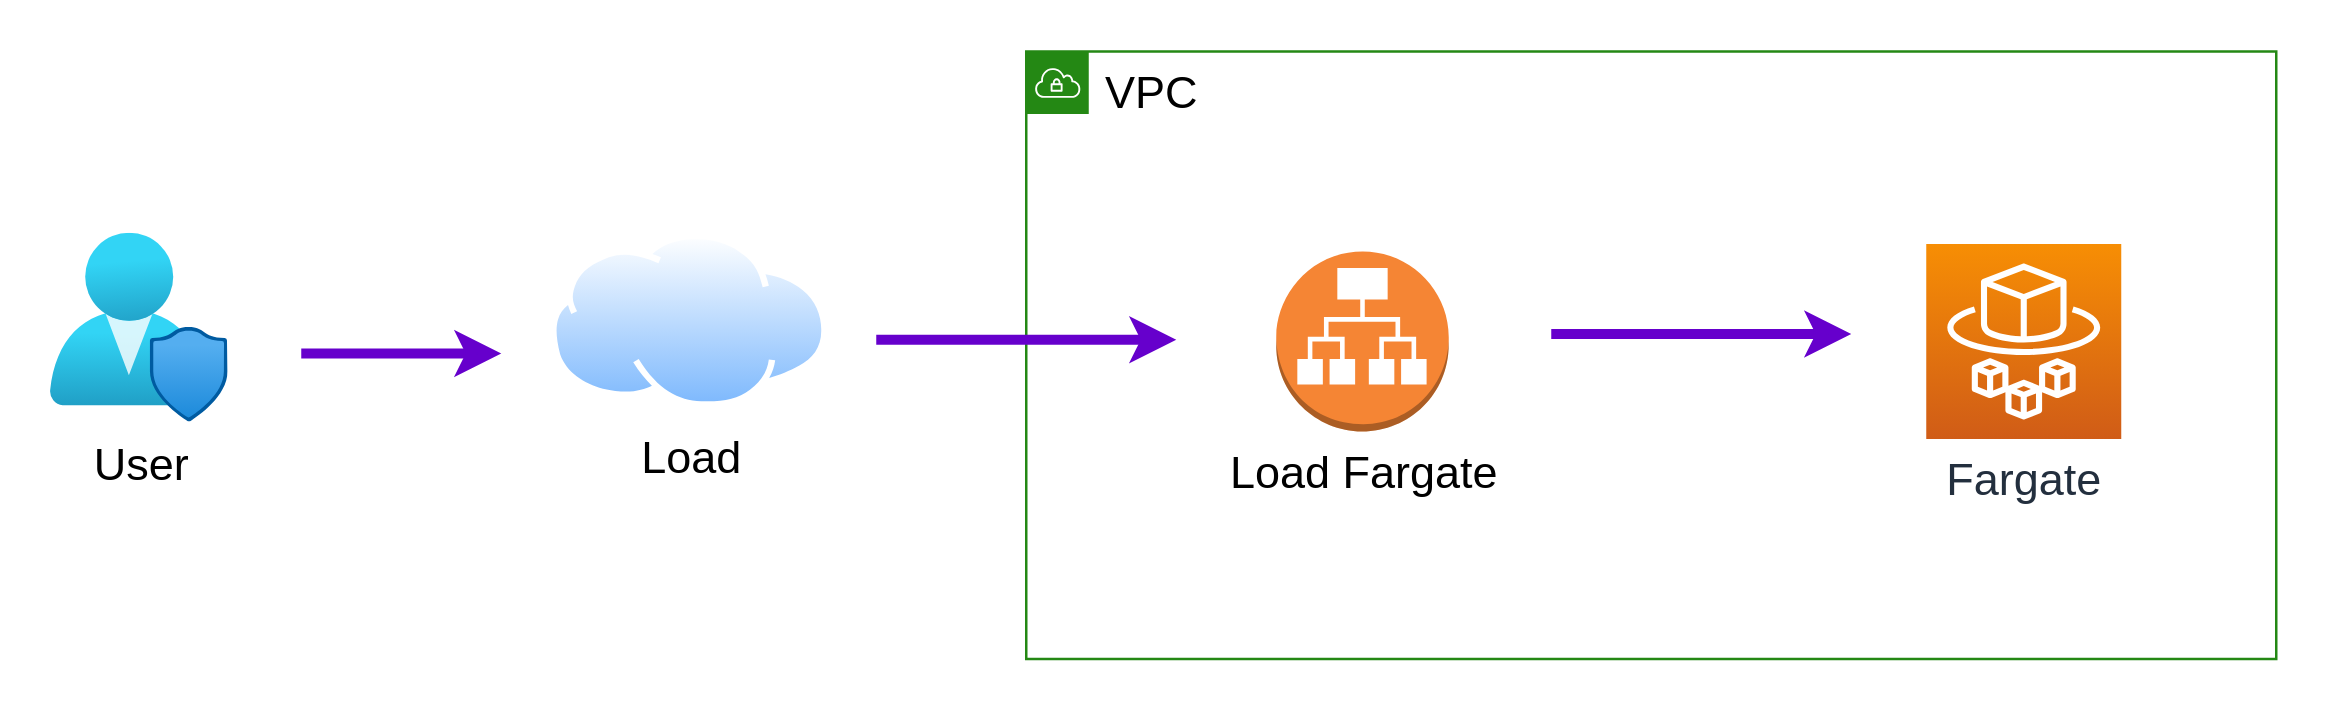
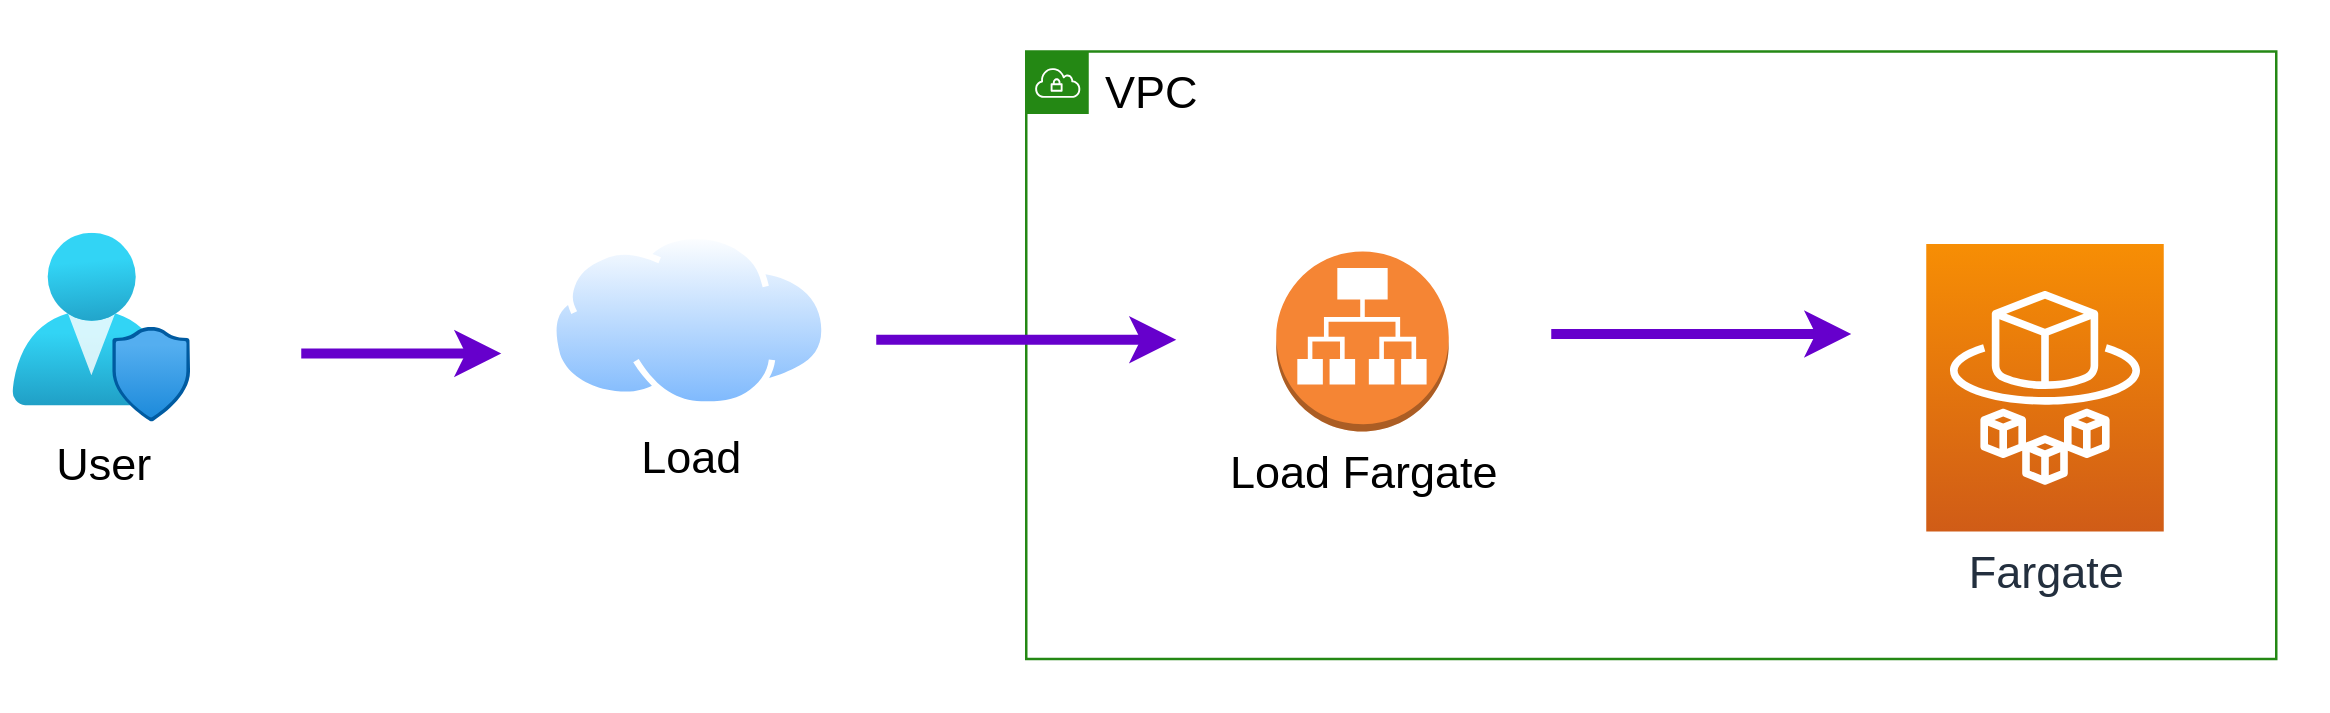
(140, 328) -> (103, 328)
(2024, 341) -> (2045, 388)
